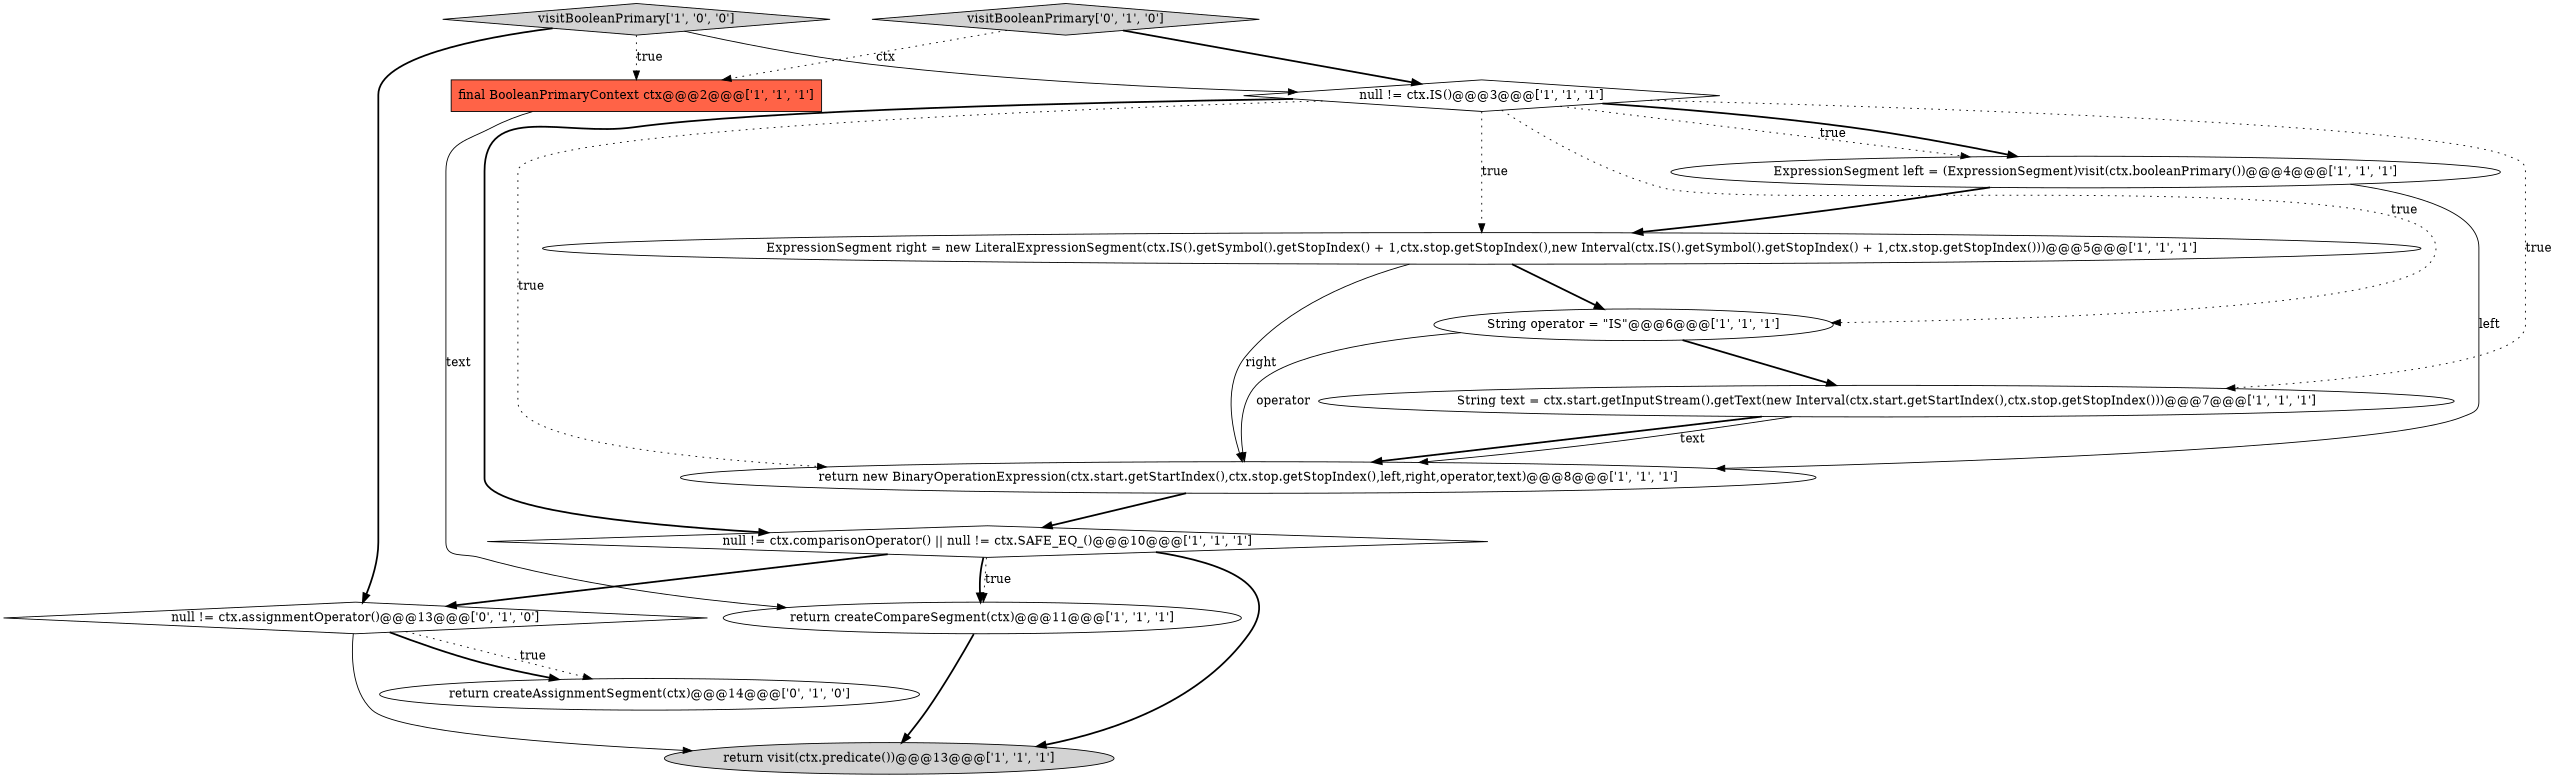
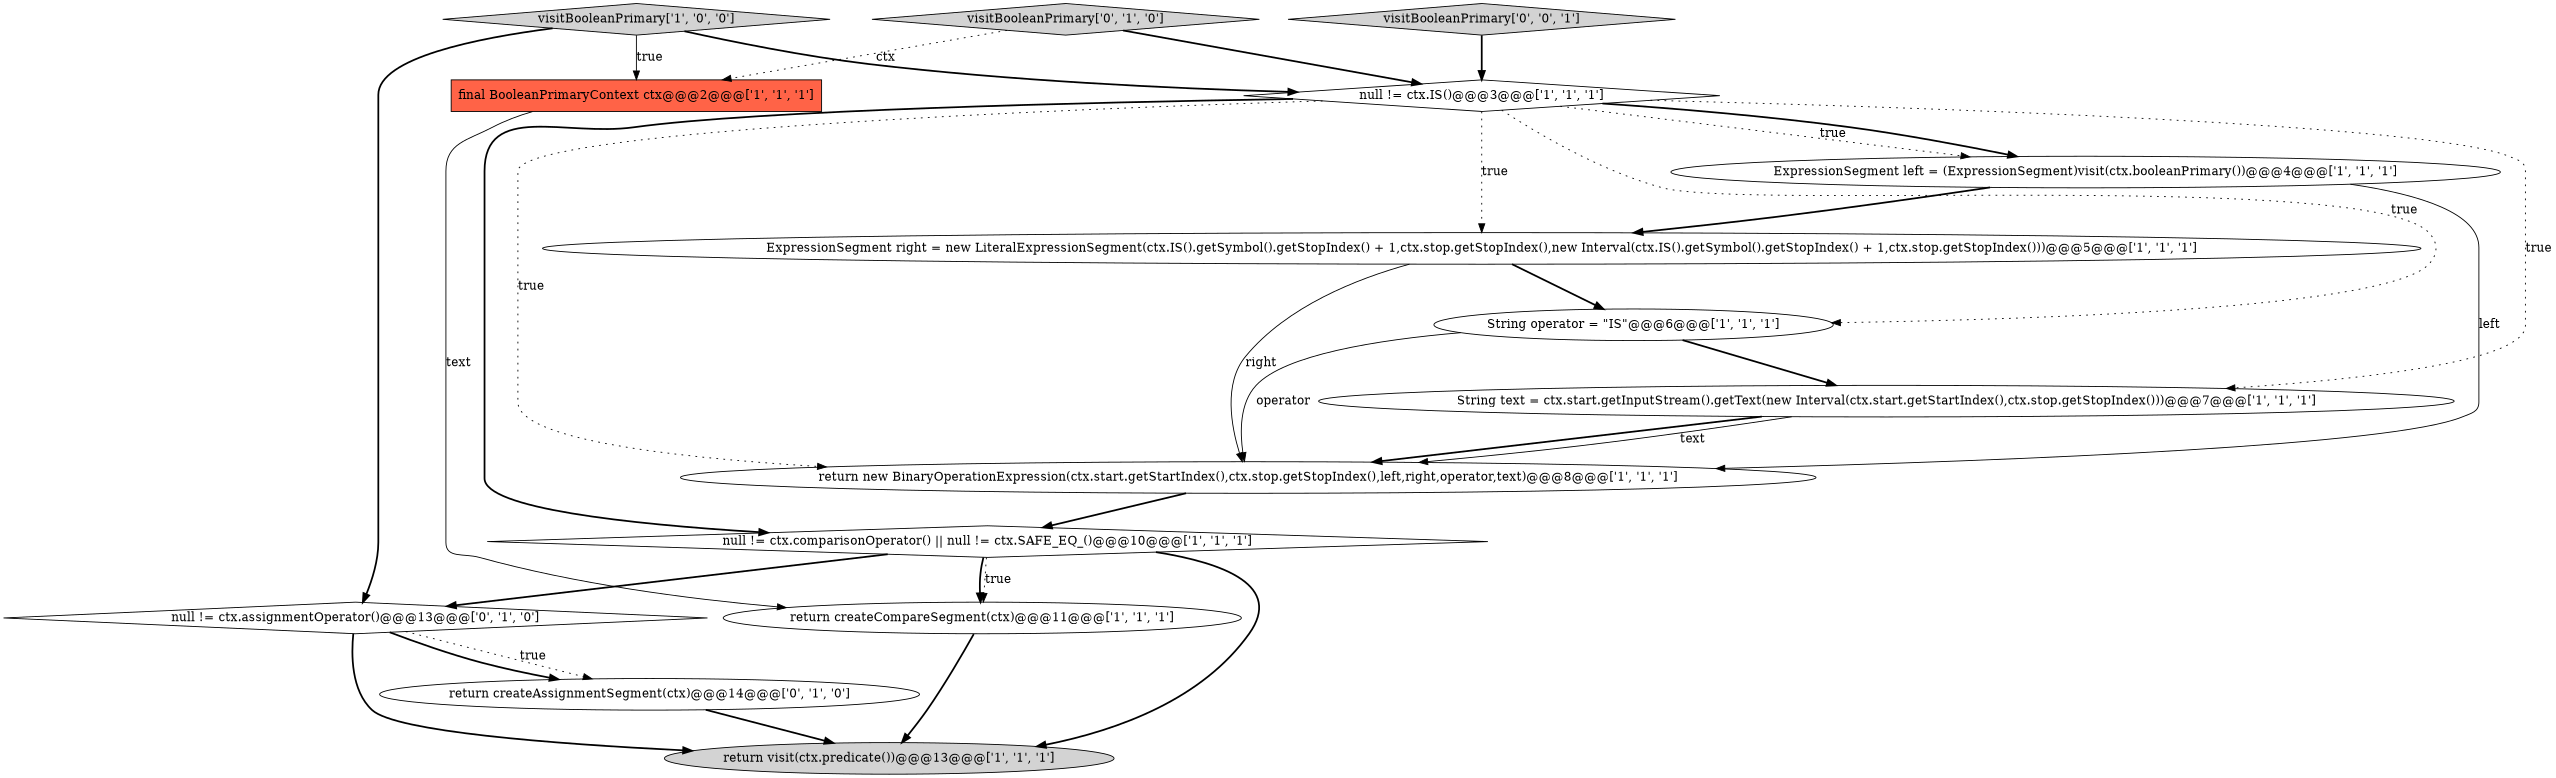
none -> (1482, 19)
(636, 53) -> (636, 53)
(985, 76) -> (985, 76)
none -> (765, 725)
(485, 736) -> (485, 736)
